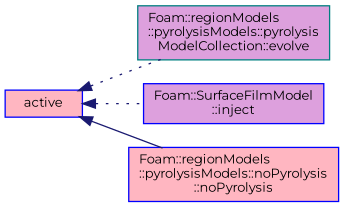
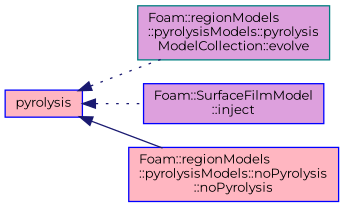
(44, 104) -> (44, 104)
